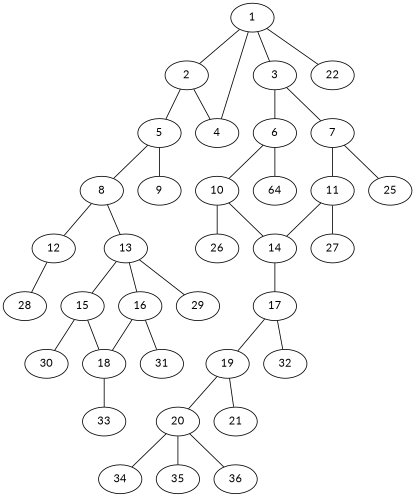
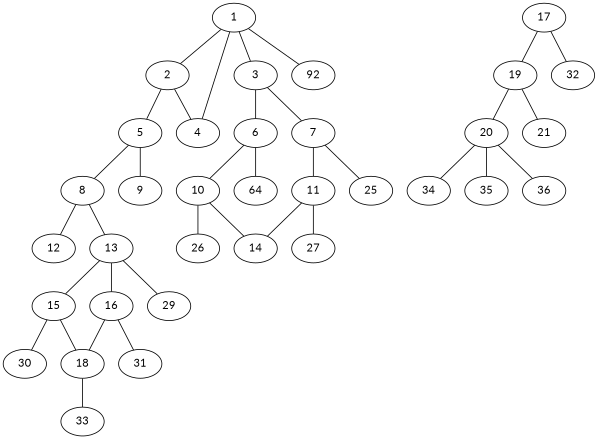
(333, 75) -> (313, 75)
(275, 277) -> none
(25, 306) -> none
